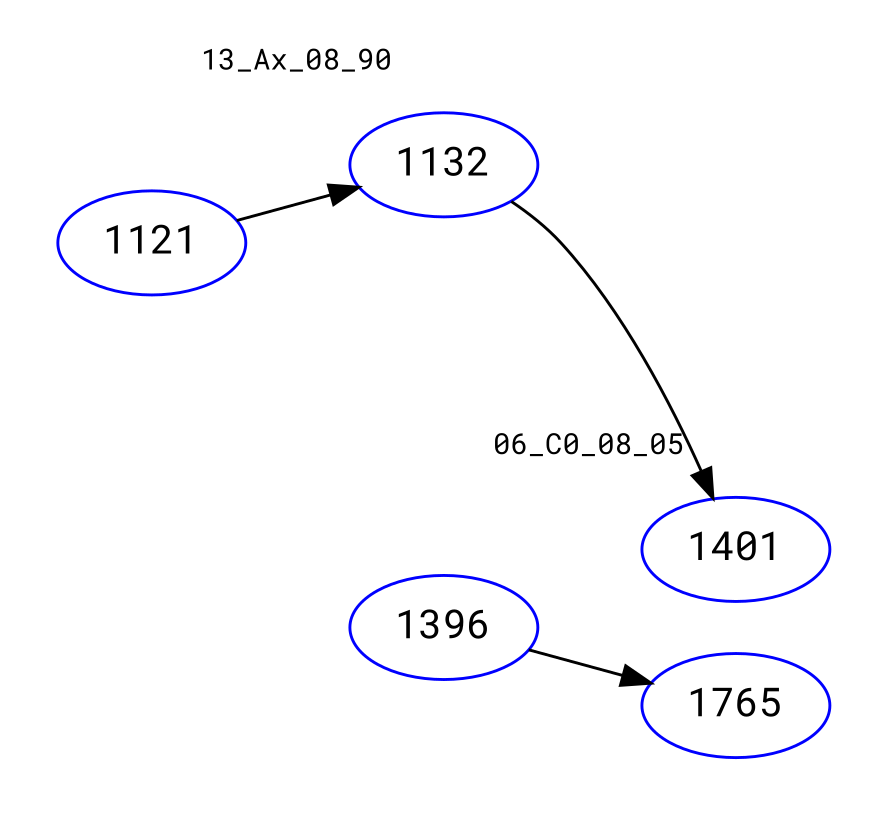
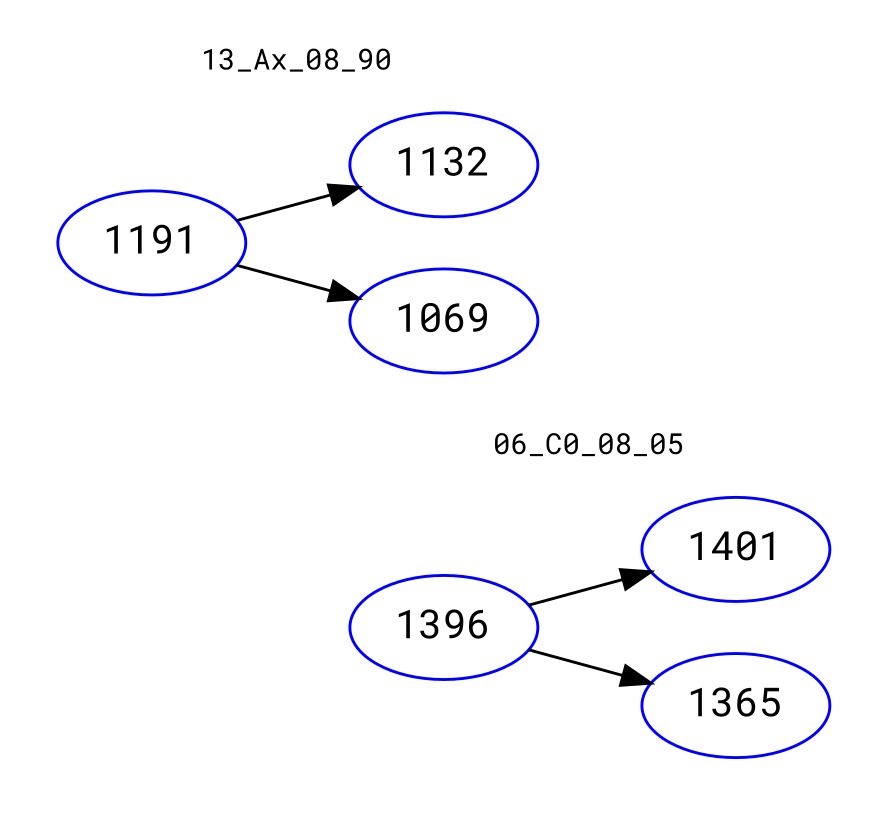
(152, 243) -> (152, 243)
none -> (444, 321)
(623, 324) -> (576, 592)
(736, 706) -> (736, 706)
